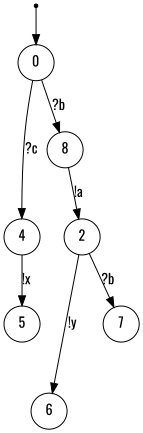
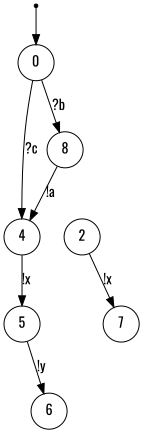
(73, 188) -> (46, 189)
(108, 280) -> (108, 280)
(67, 319) -> (34, 363)
